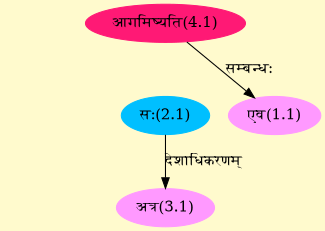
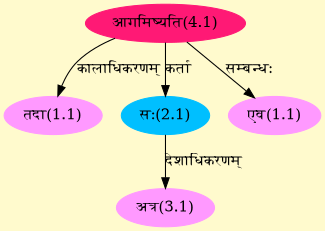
none -> (165, 64)
none -> (53, 116)
